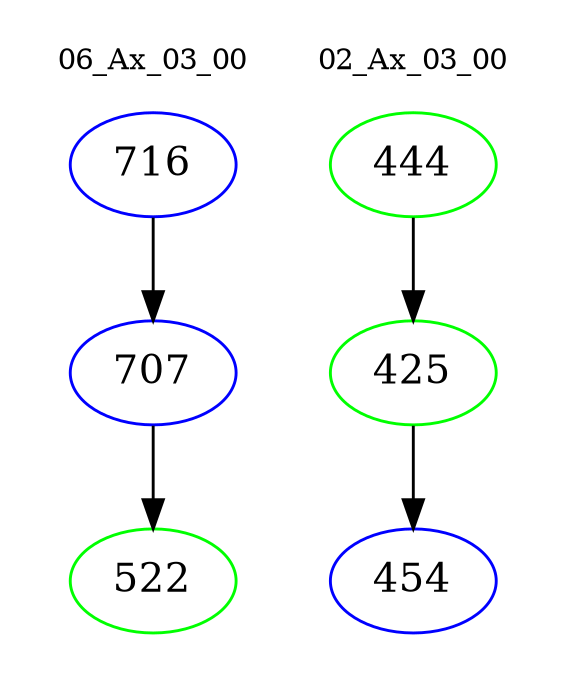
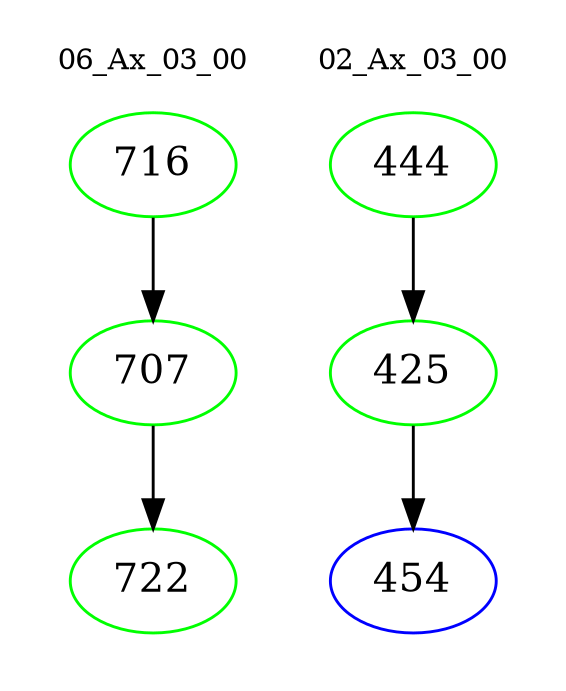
(153, 165) -> (153, 165)
(153, 373) -> (153, 373)
(153, 581) -> (153, 581)
